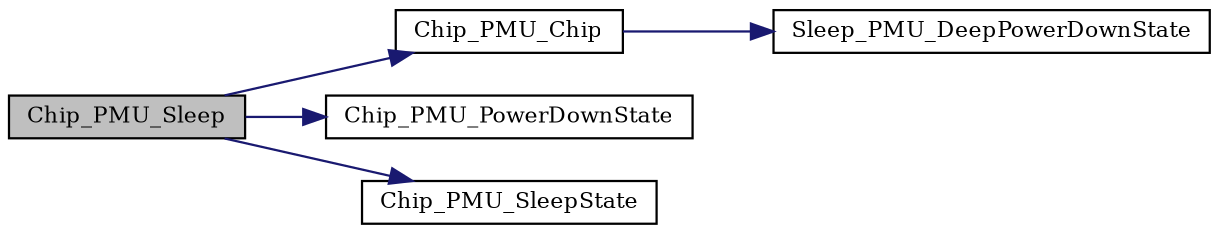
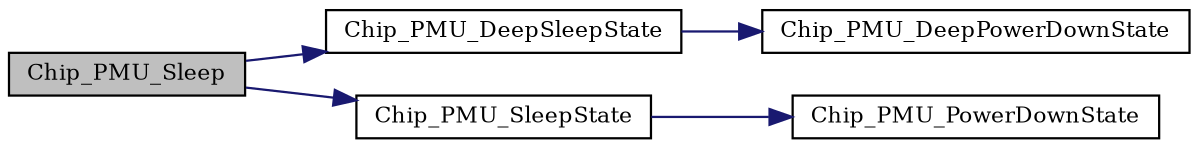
(509, 31) -> (504, 31)
(992, 31) -> (976, 31)
(274, 117) -> (710, 117)
